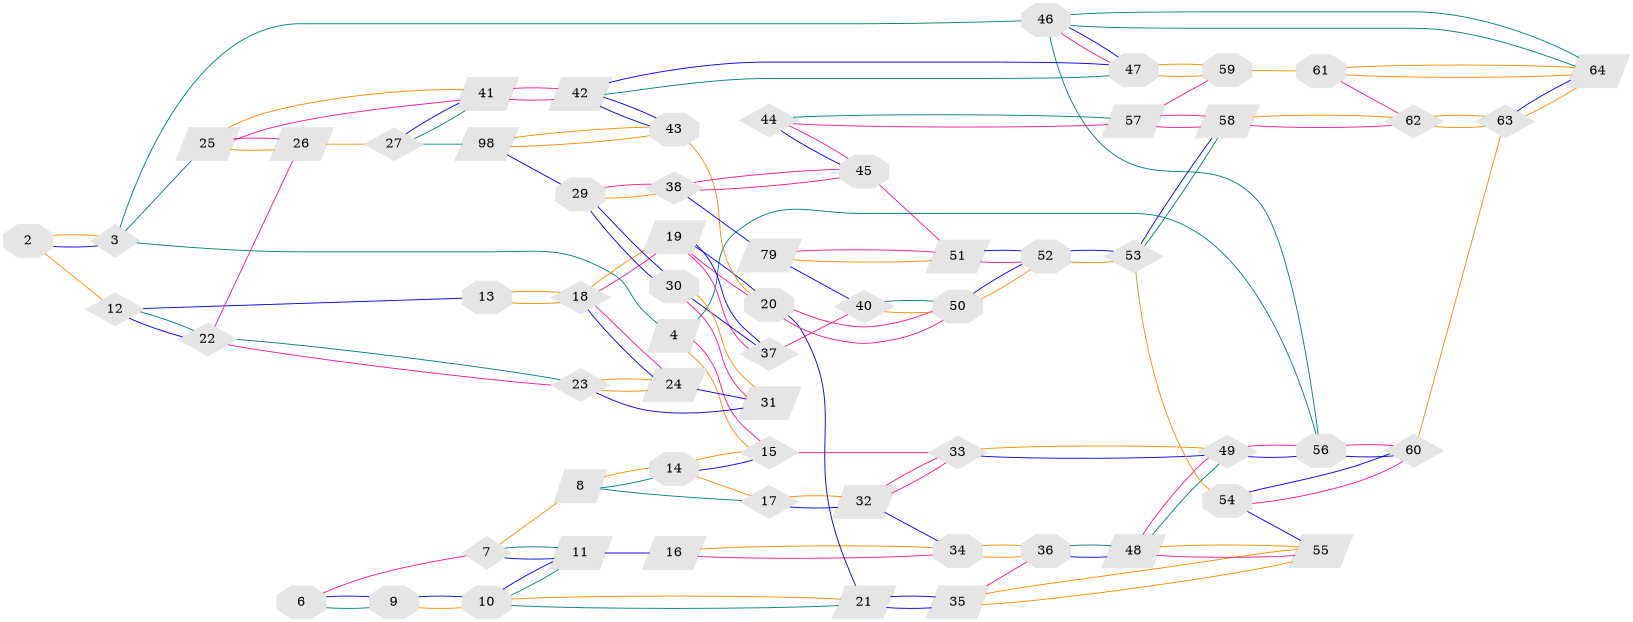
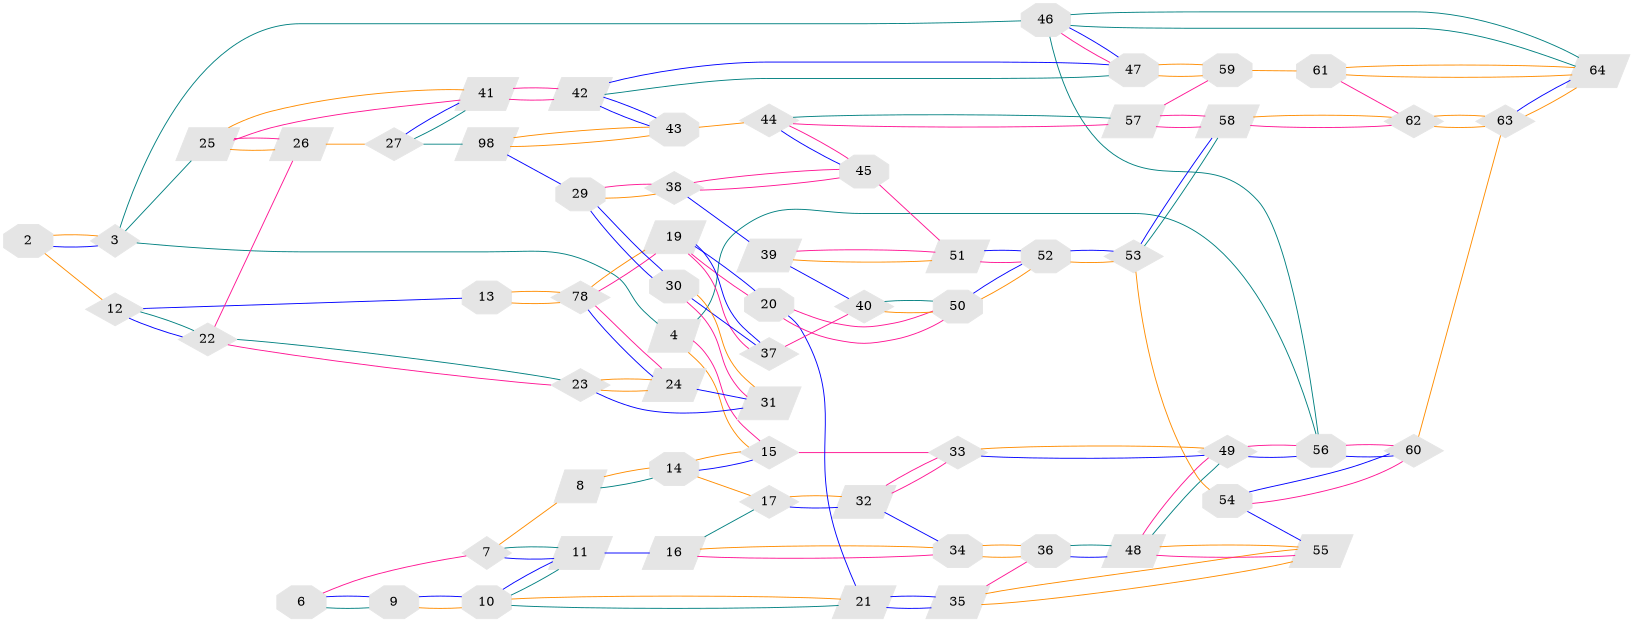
(719, 211) -> (721, 125)
(769, 256) -> (769, 256)
(580, 297) -> (580, 297)
(671, 496) -> (729, 523)
